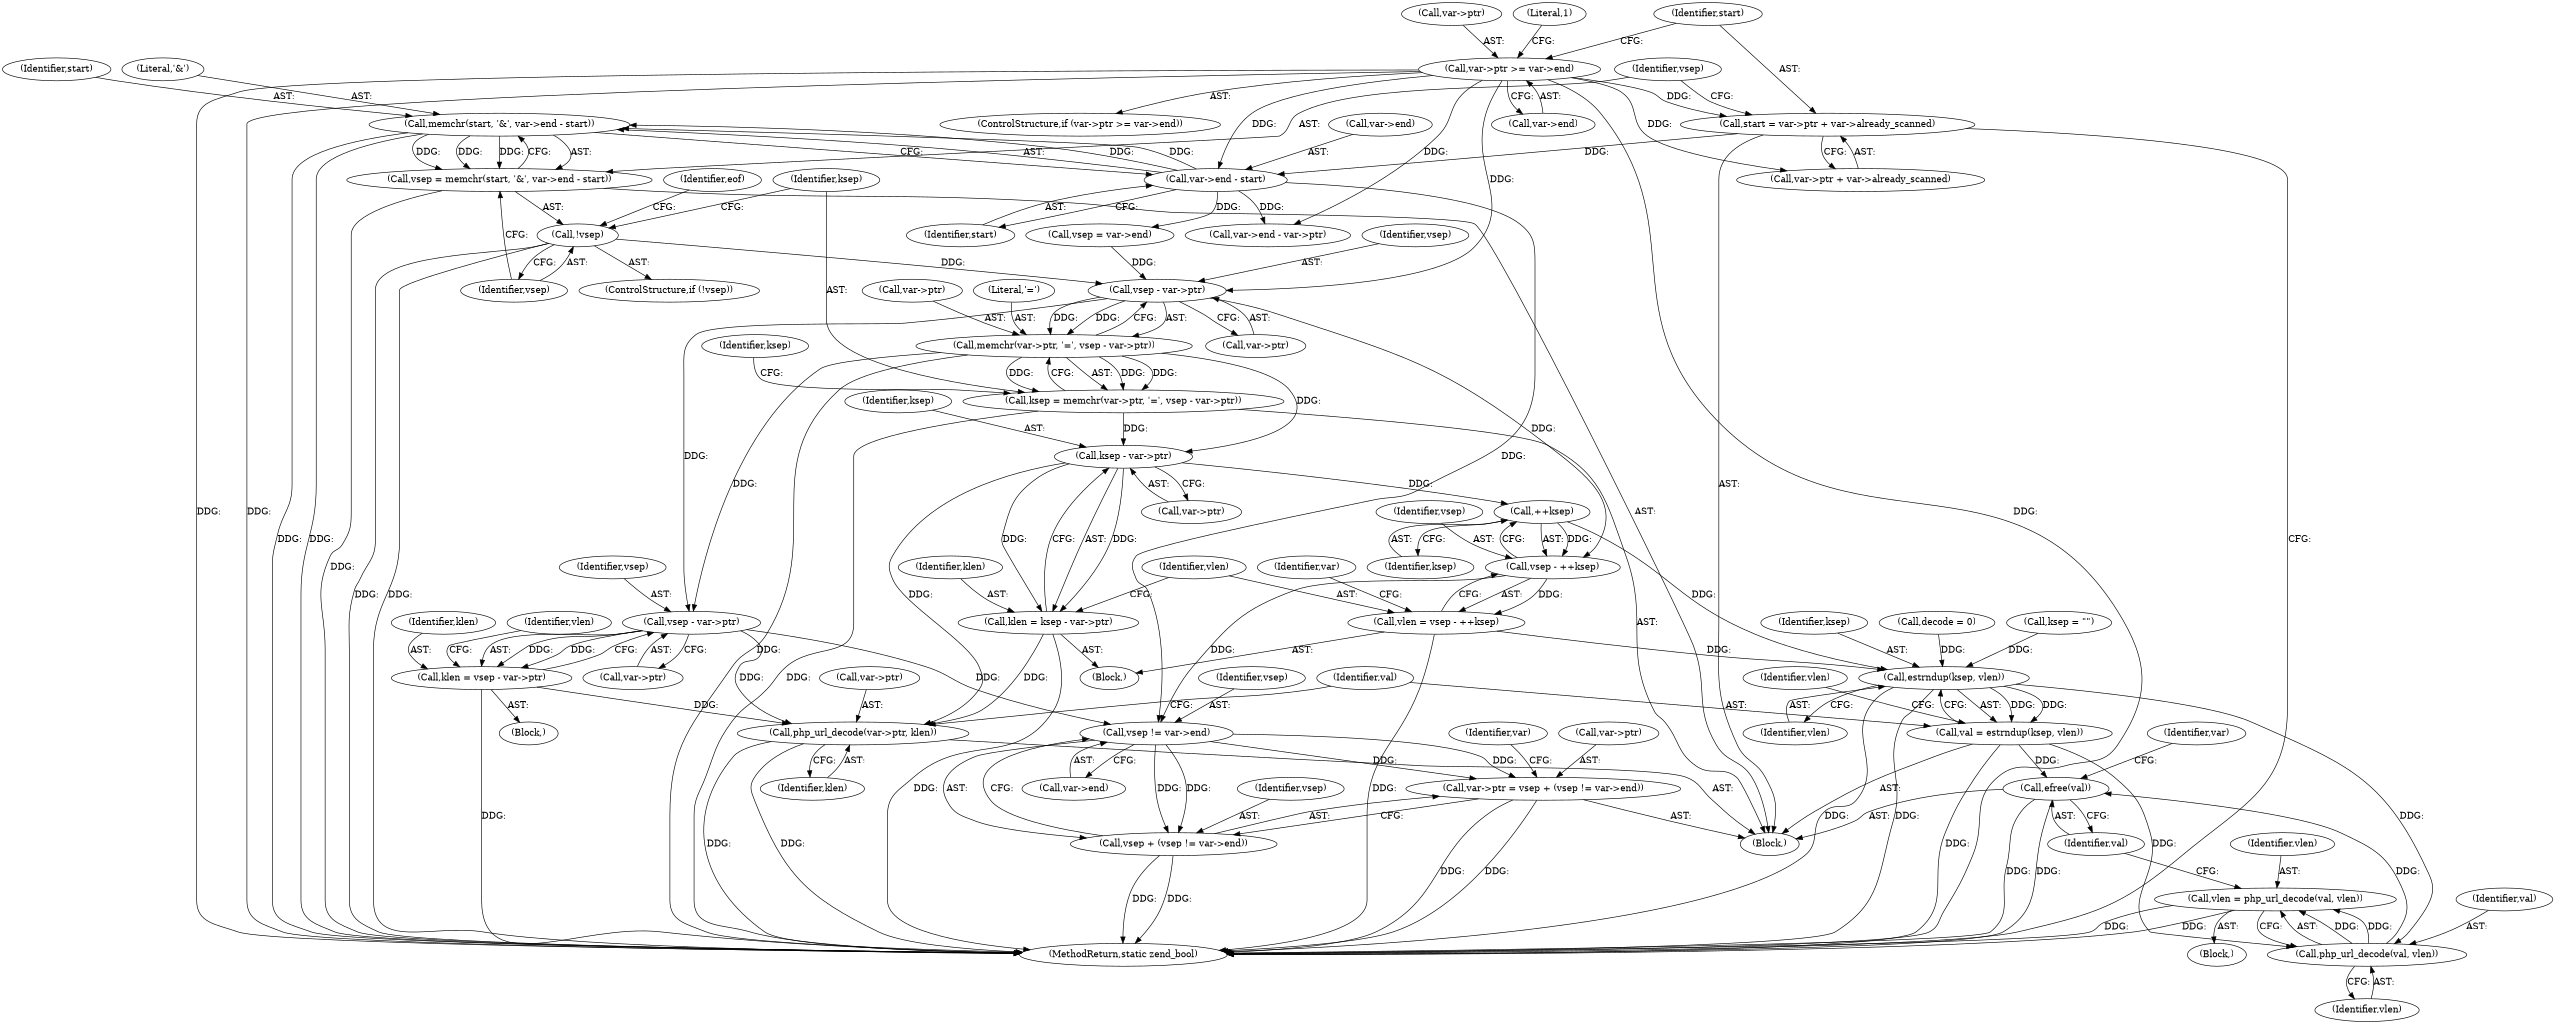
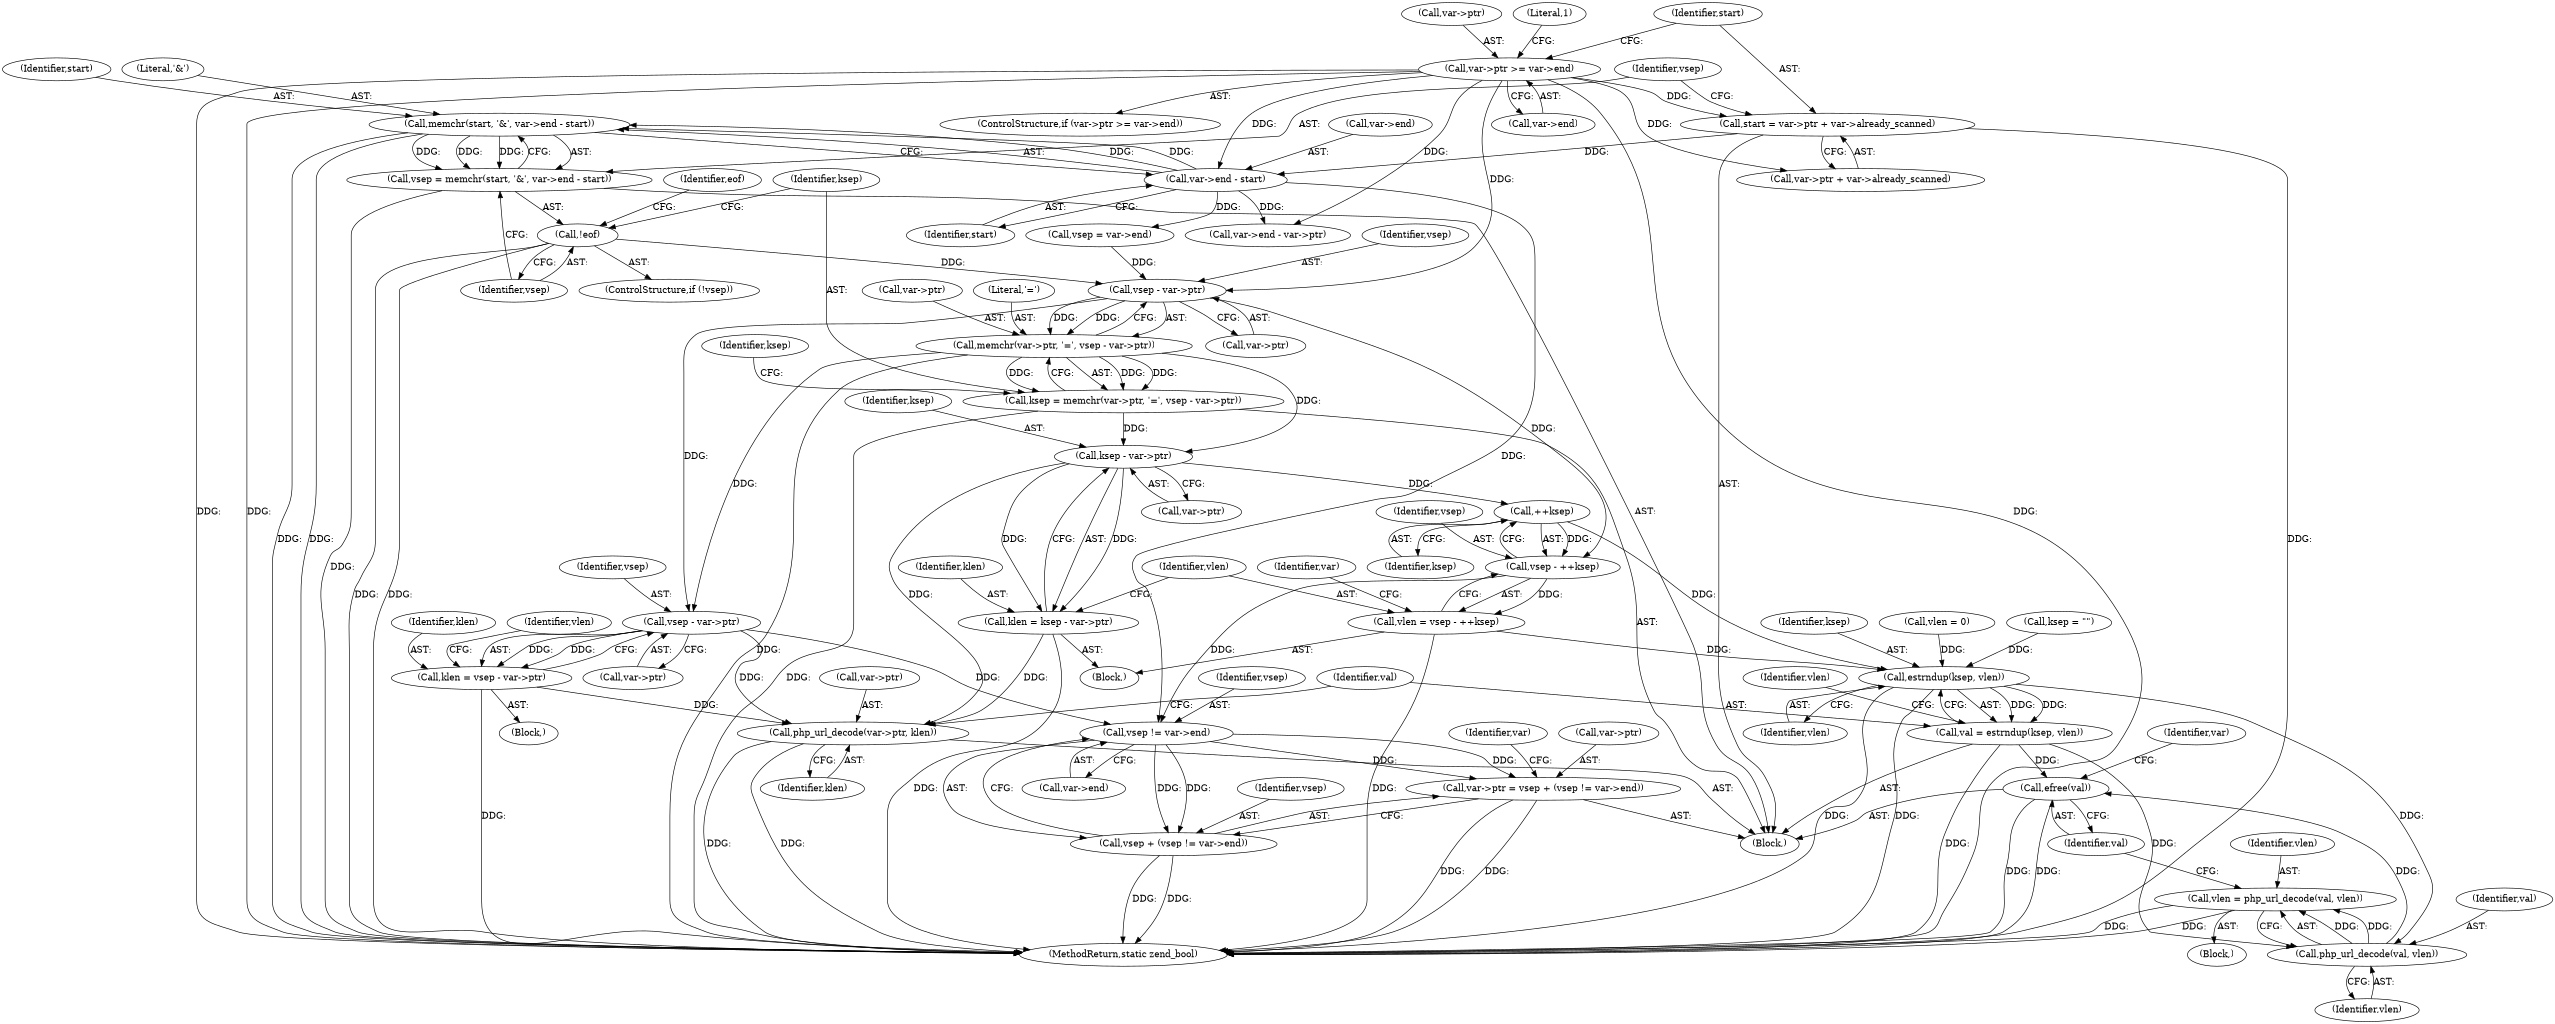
(578, 235) -> (578, 235)
(2301, 540) -> (2301, 540)
(1937, 623) -> (1937, 623)
